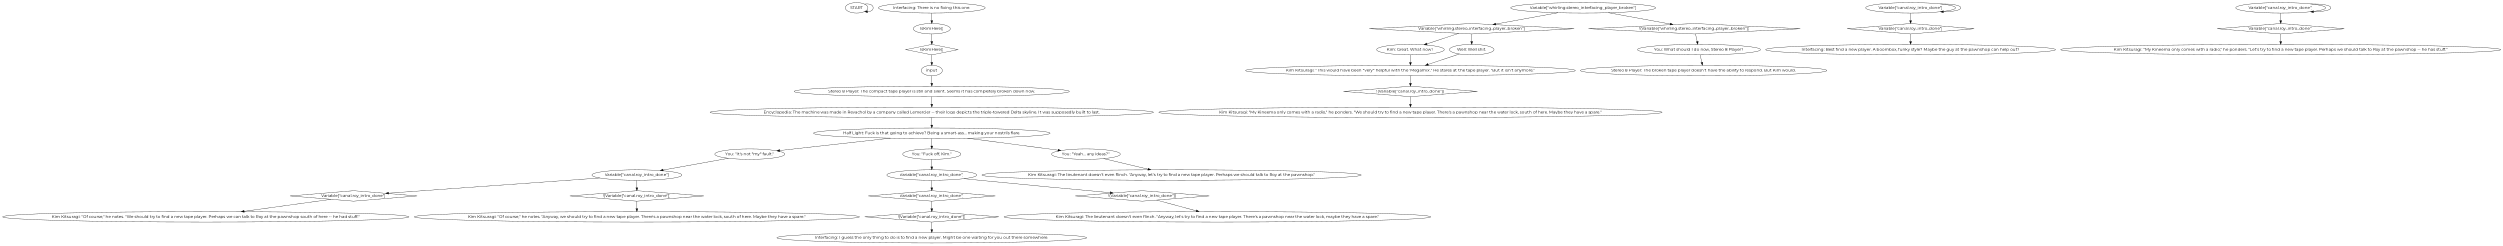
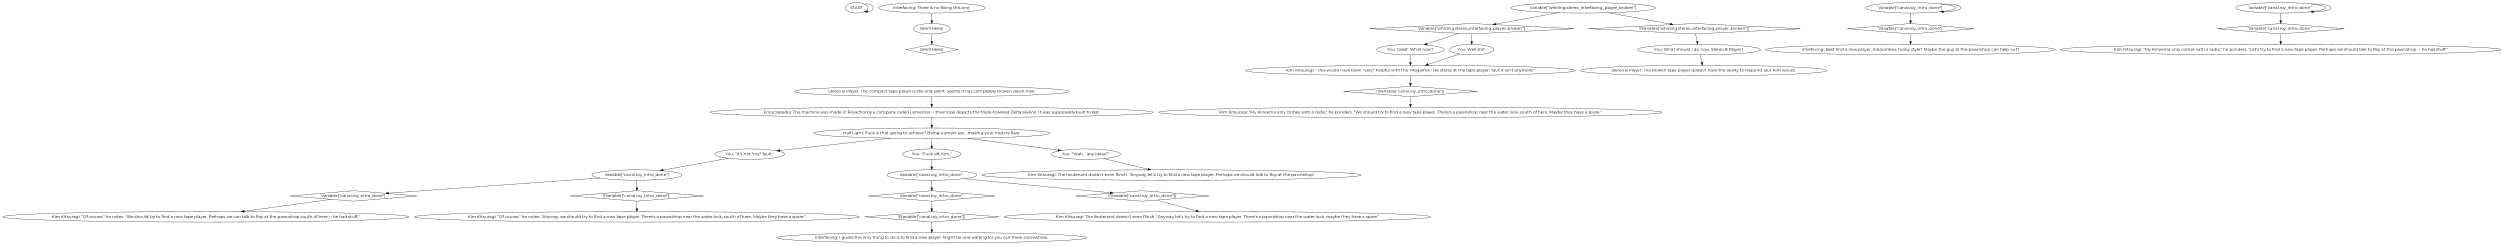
(1410, 50) -> (1410, 50)
(1472, 50) -> (1472, 50)
(932, 71) -> none
